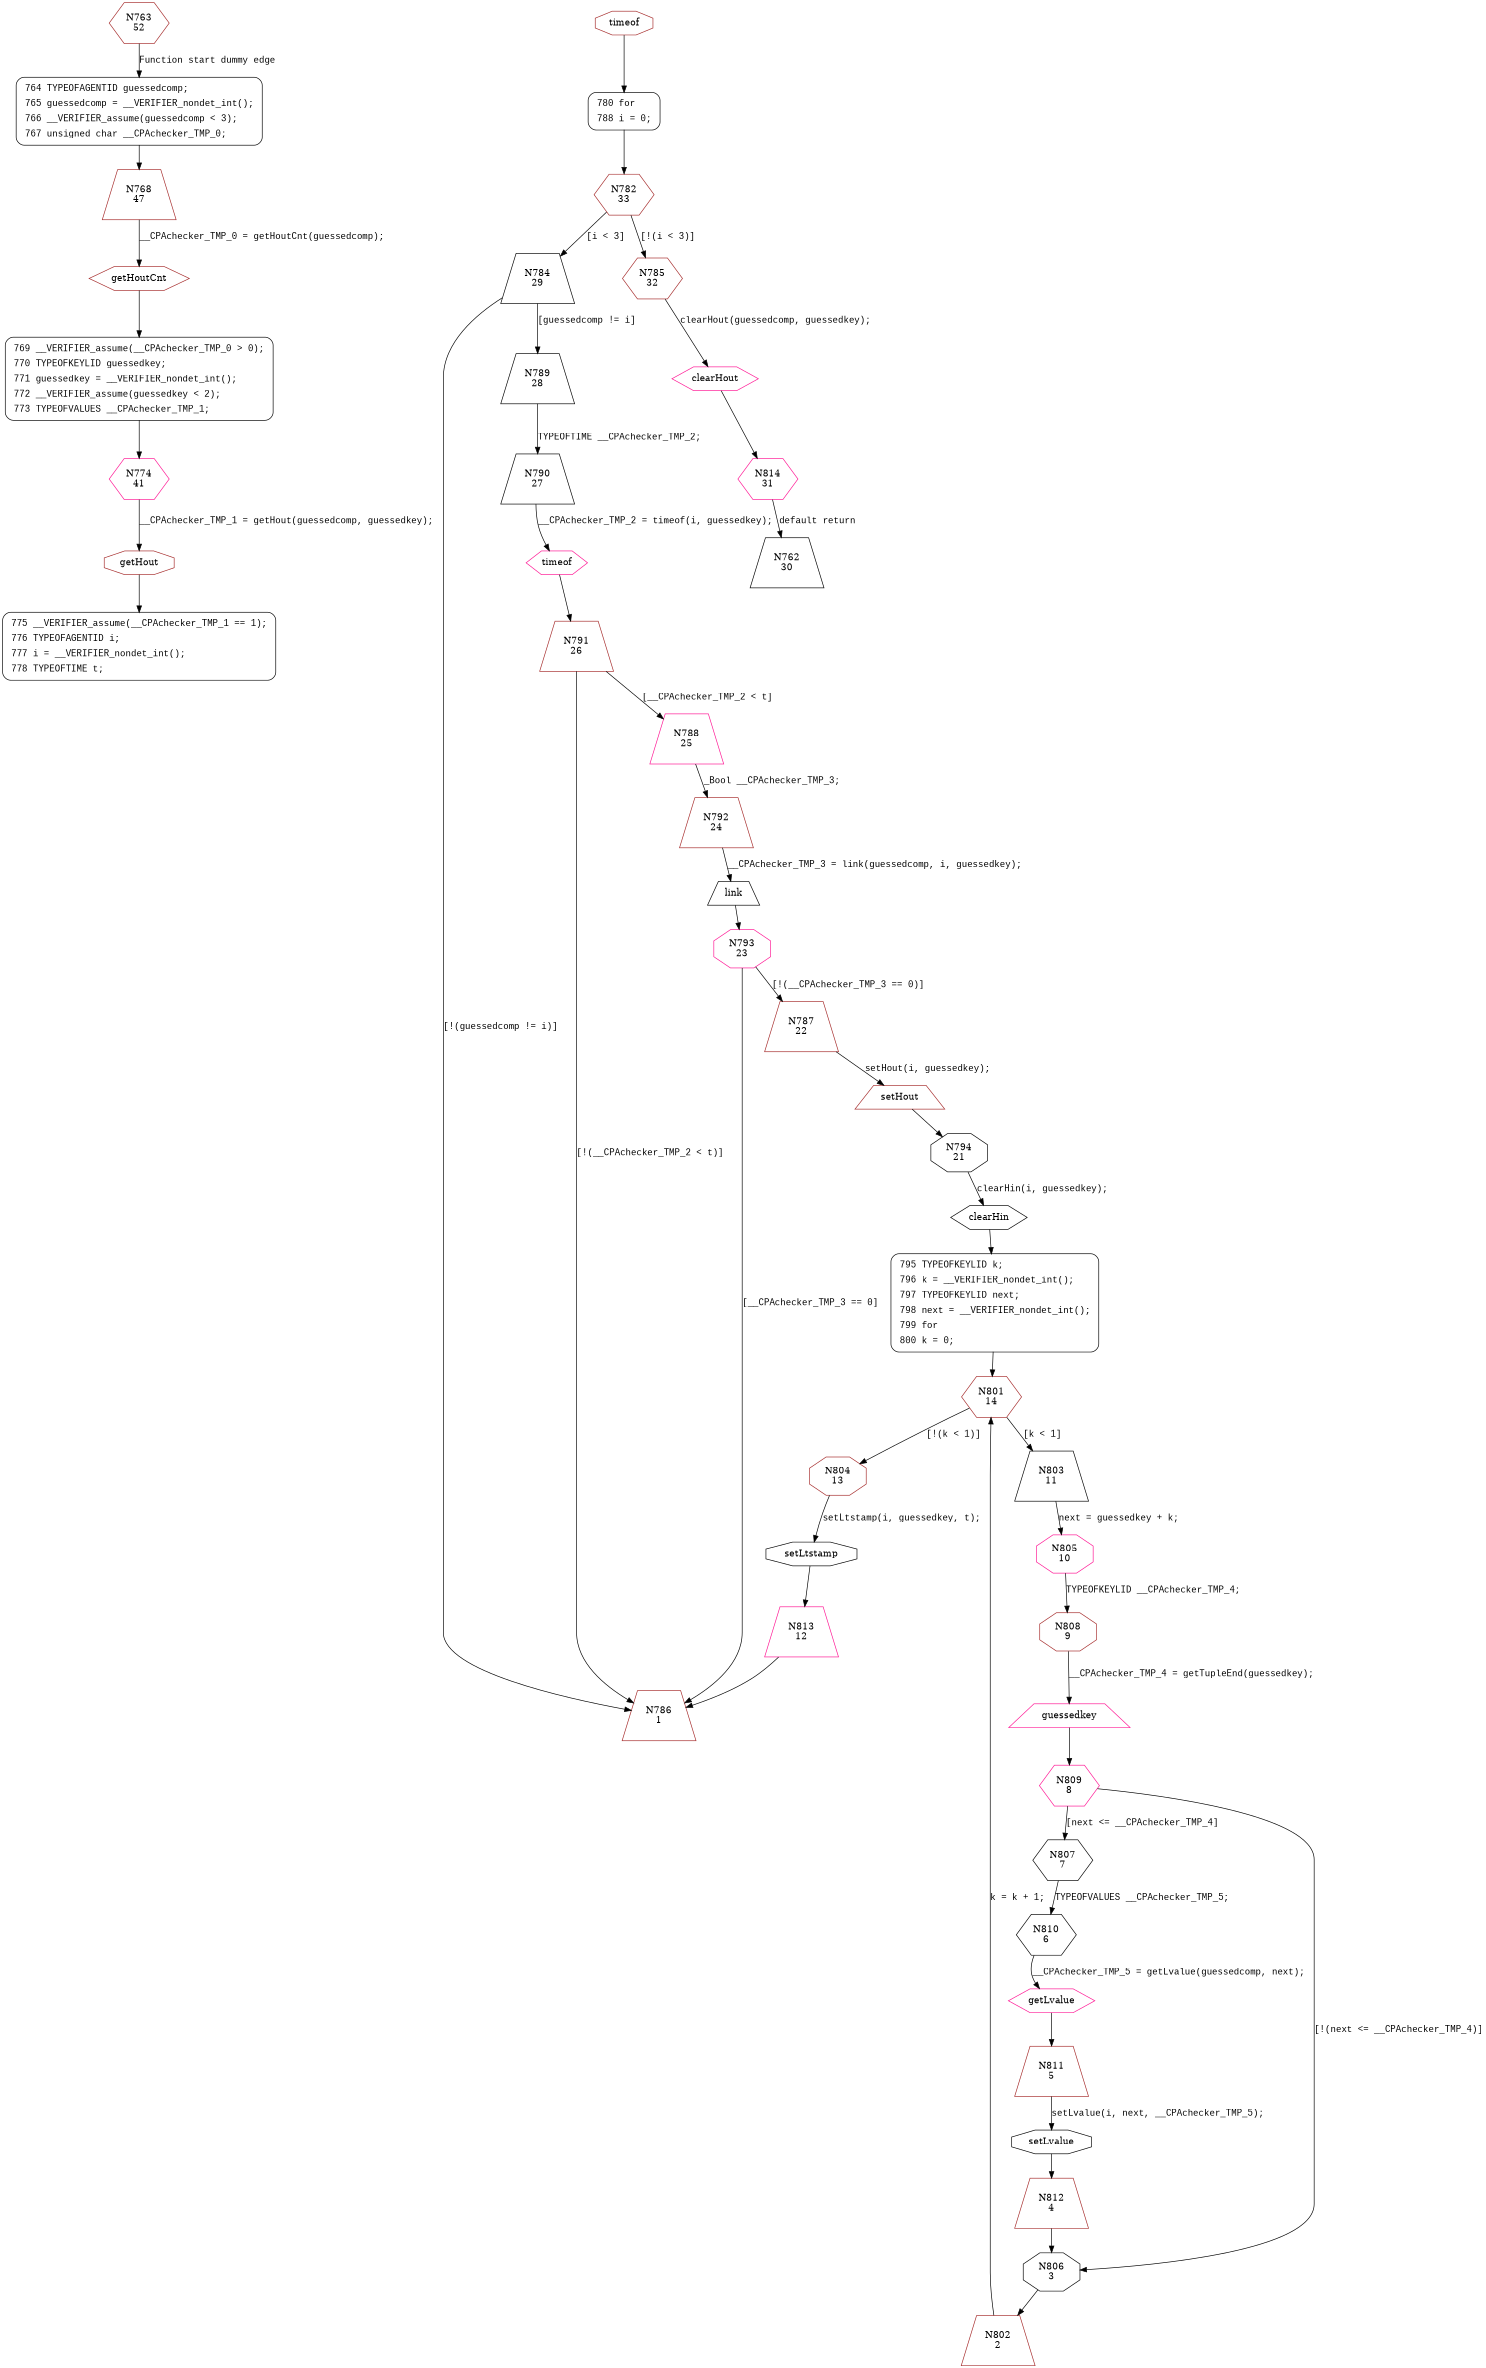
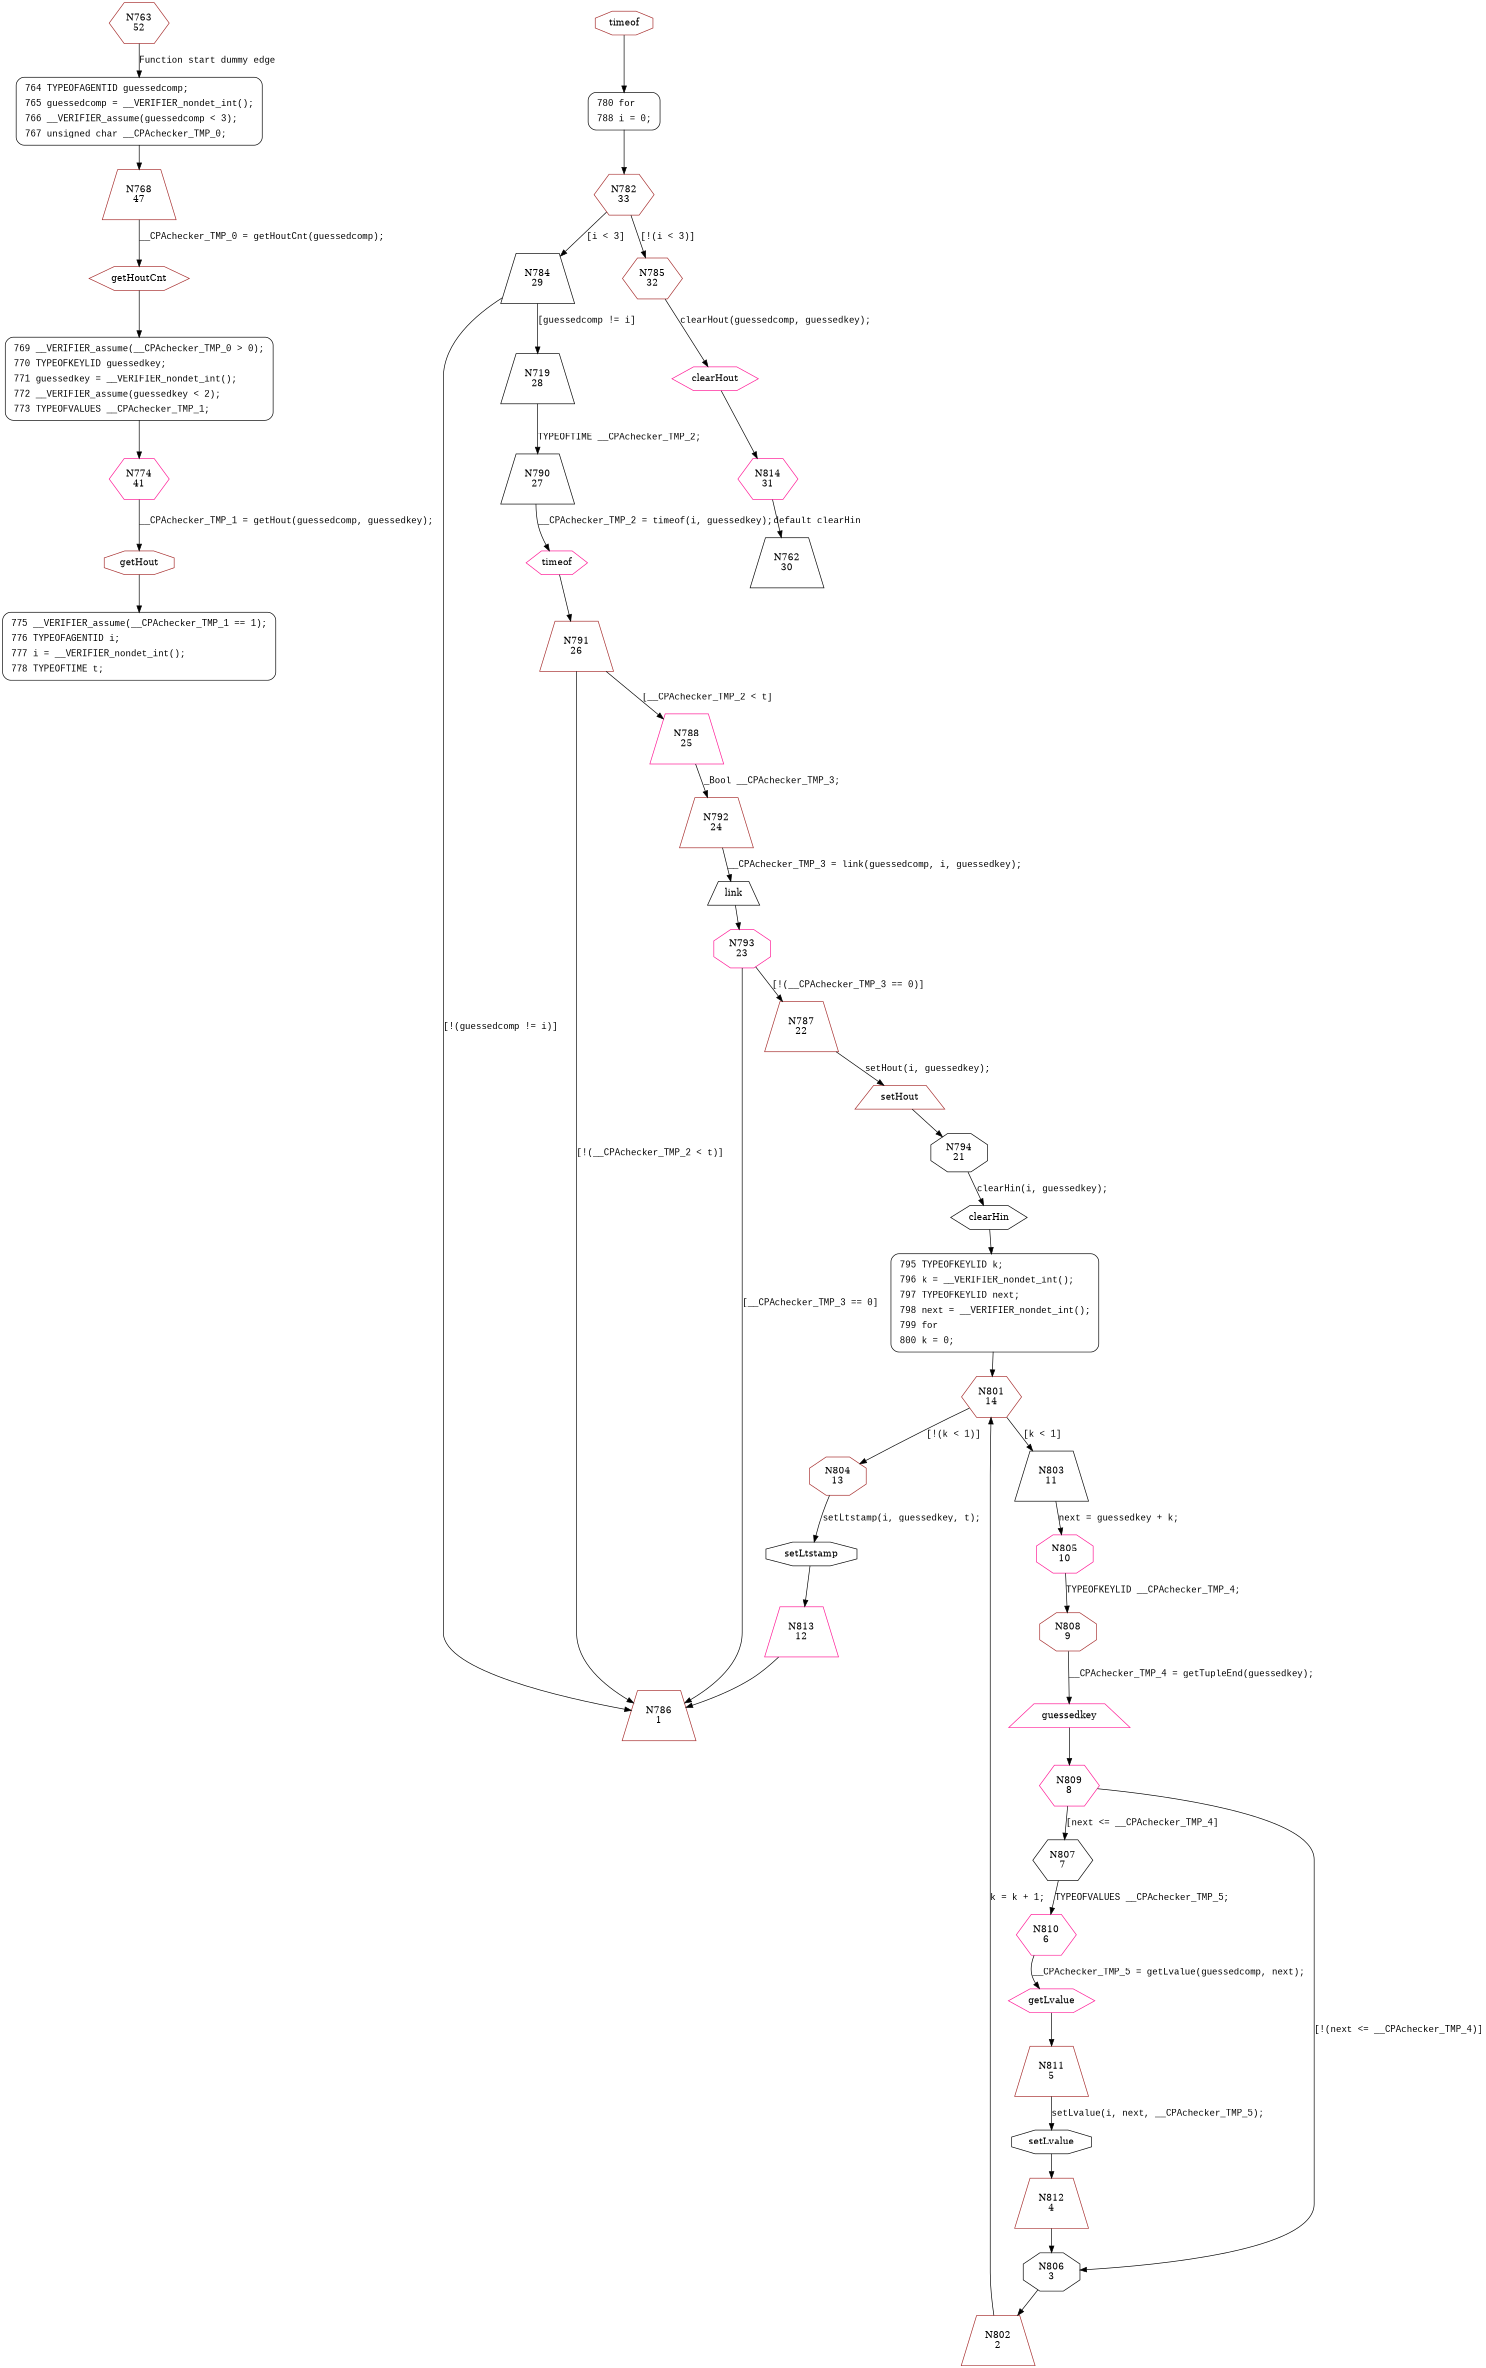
(538, 379) -> (538, 379)
(817, 521) -> (817, 521)
(1046, 1935) -> (1046, 1935)
